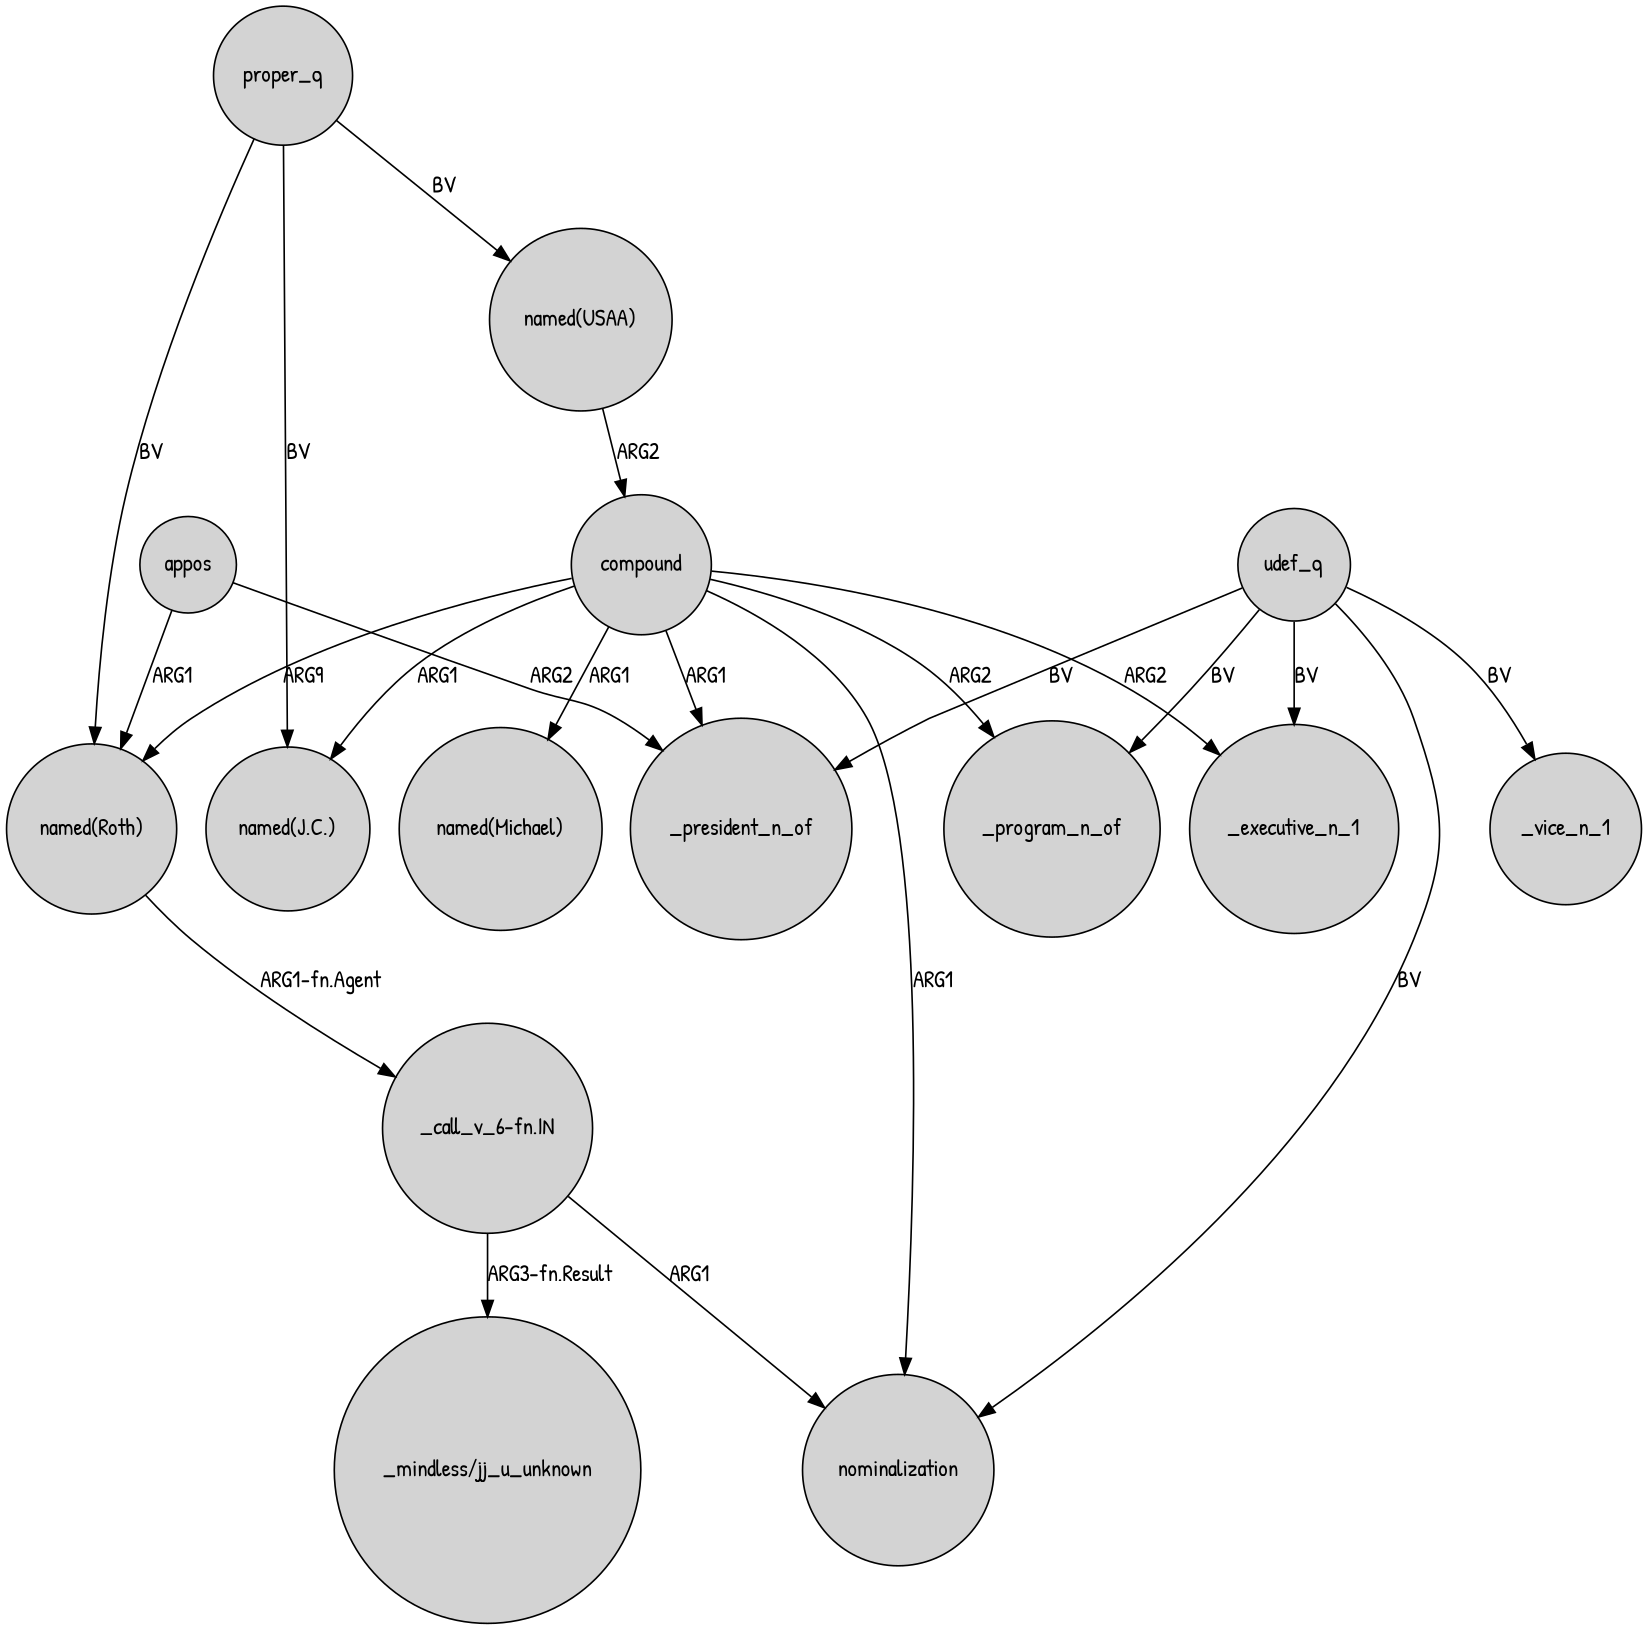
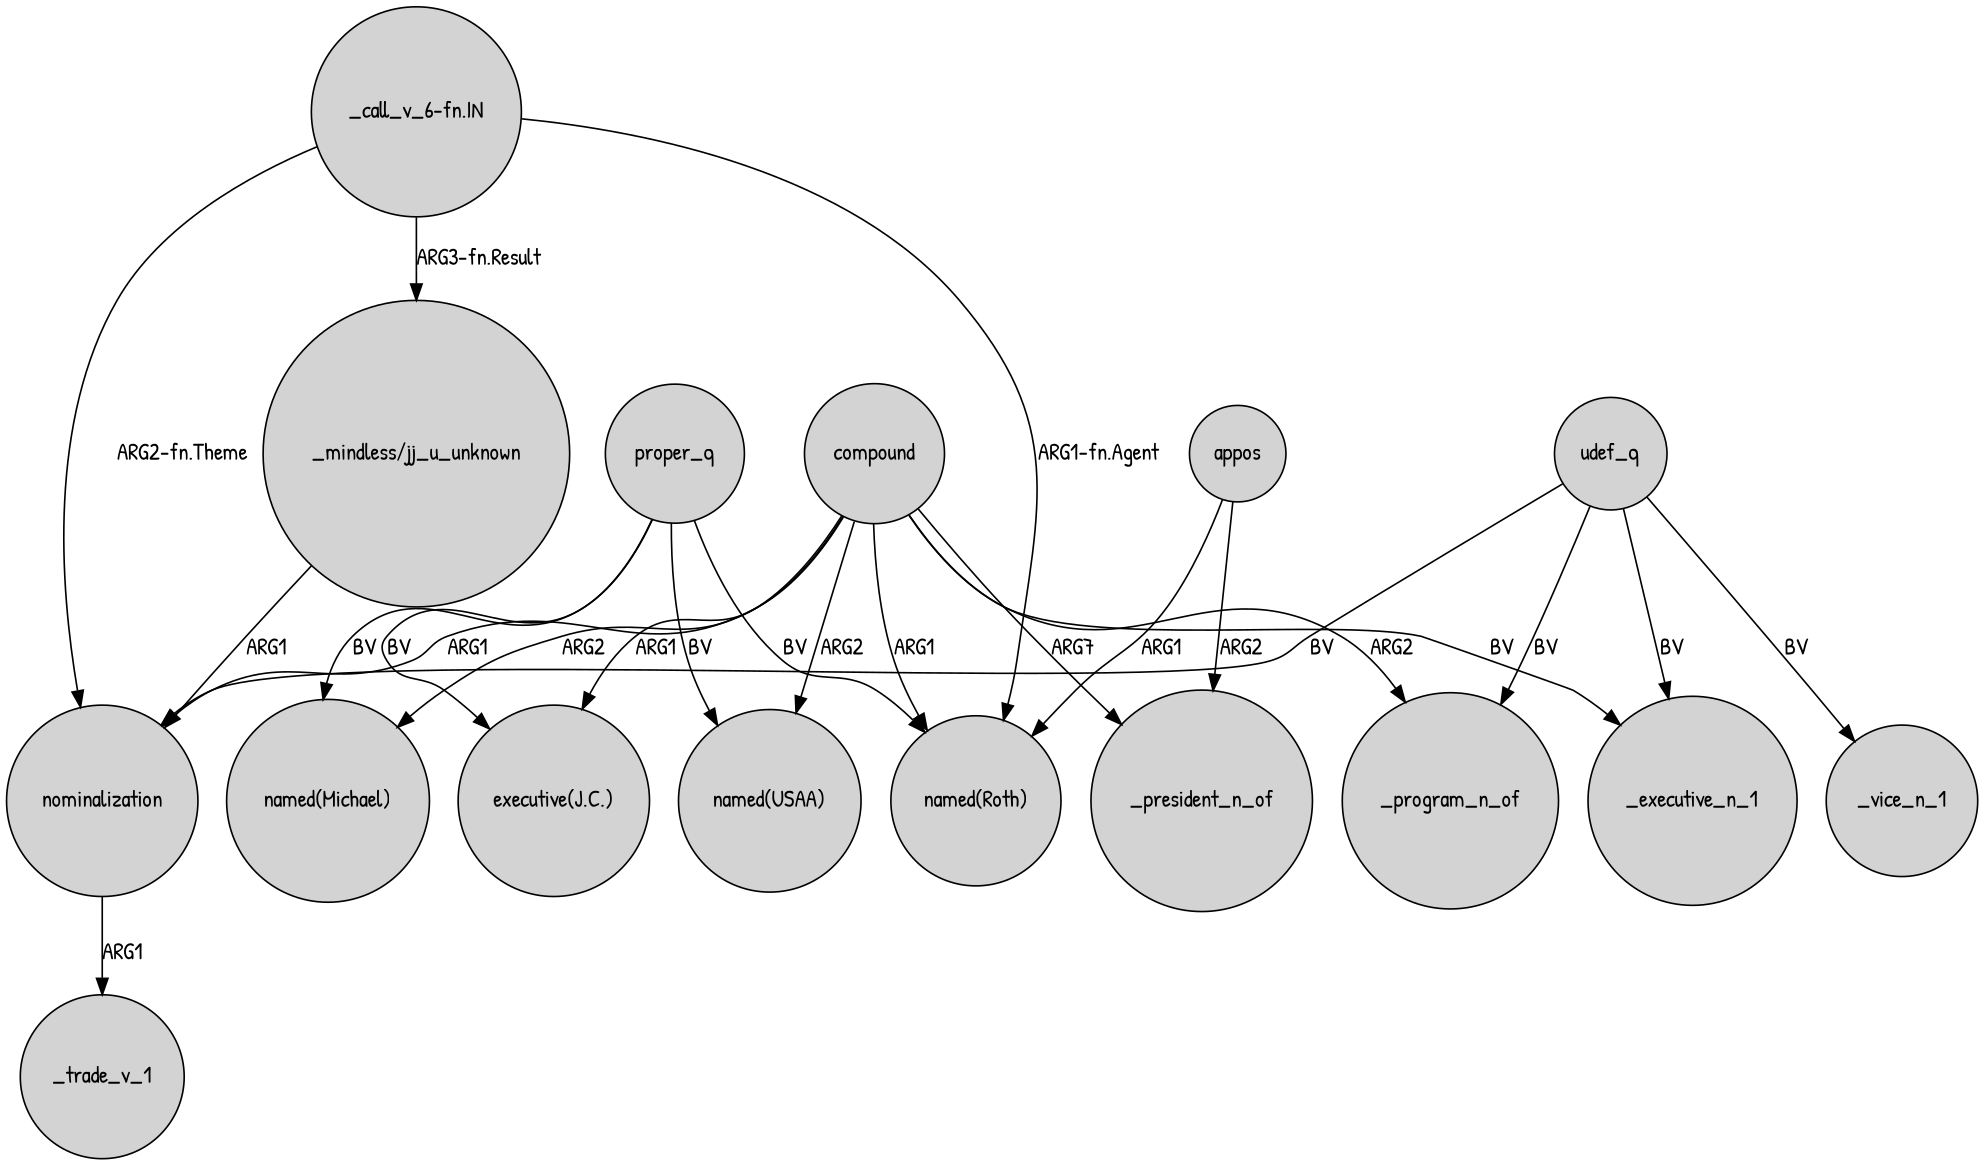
(612, 444) -> (828, 609)
none -> (394, 613)
none -> (243, 640)
(1044, 671) -> none
(303, 677) -> (915, 649)
(609, 677) -> (584, 649)
(706, 677) -> (1073, 649)
(1146, 677) -> (1502, 649)
(288, 829) -> (554, 801)
(257, 990) -> (939, 280)
none -> (102, 1077)
(690, 1275) -> (182, 454)
